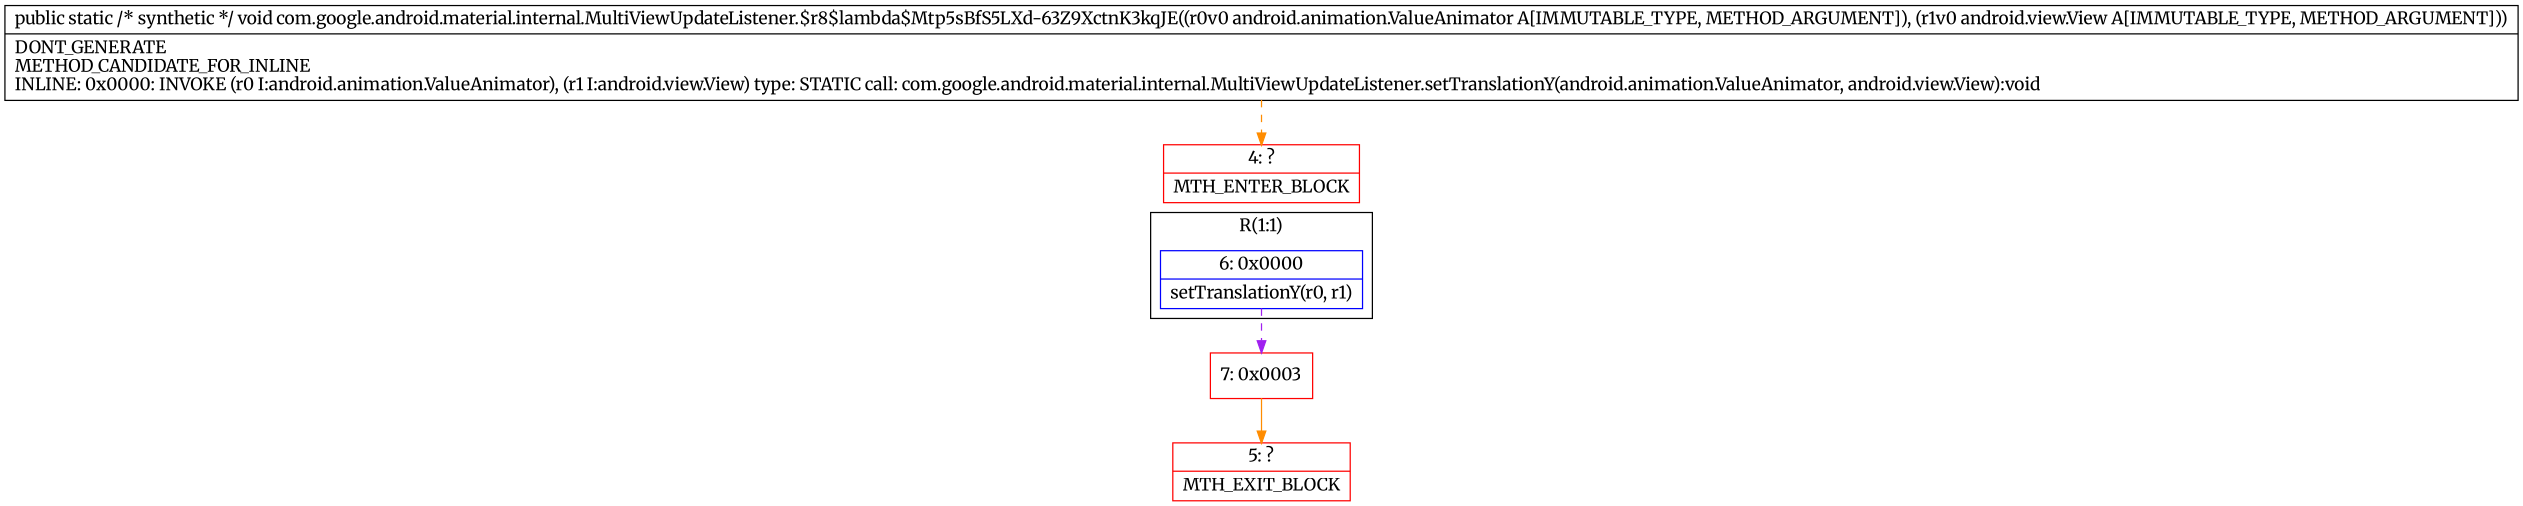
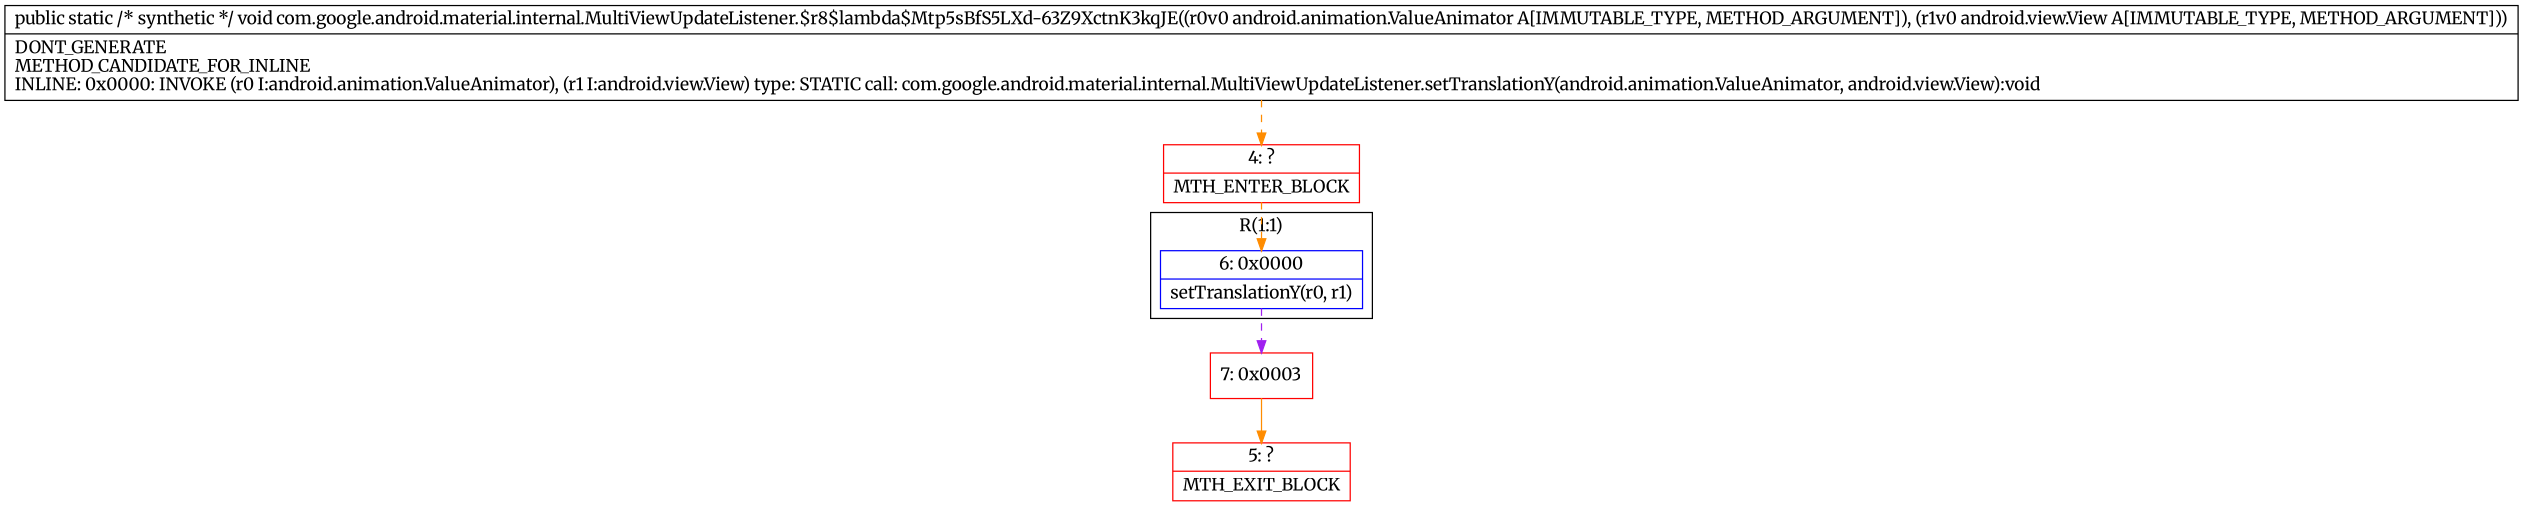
none -> (1262, 220)
